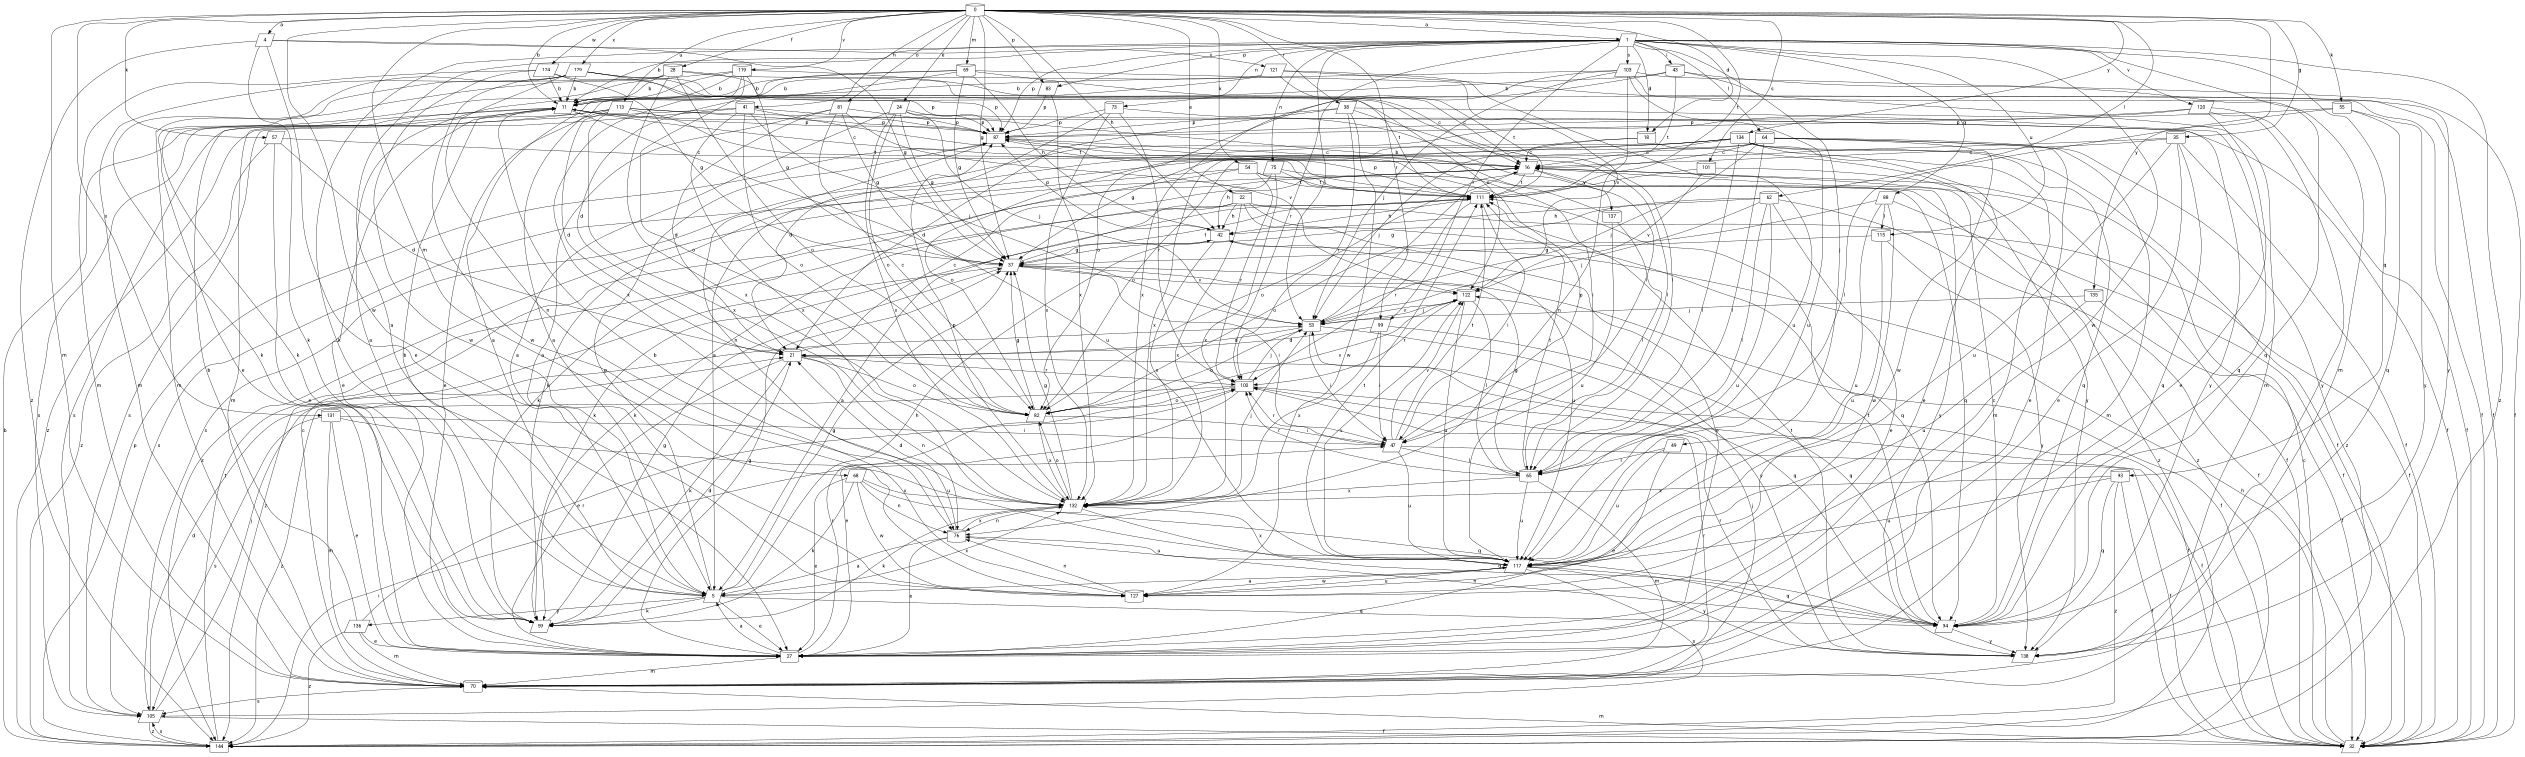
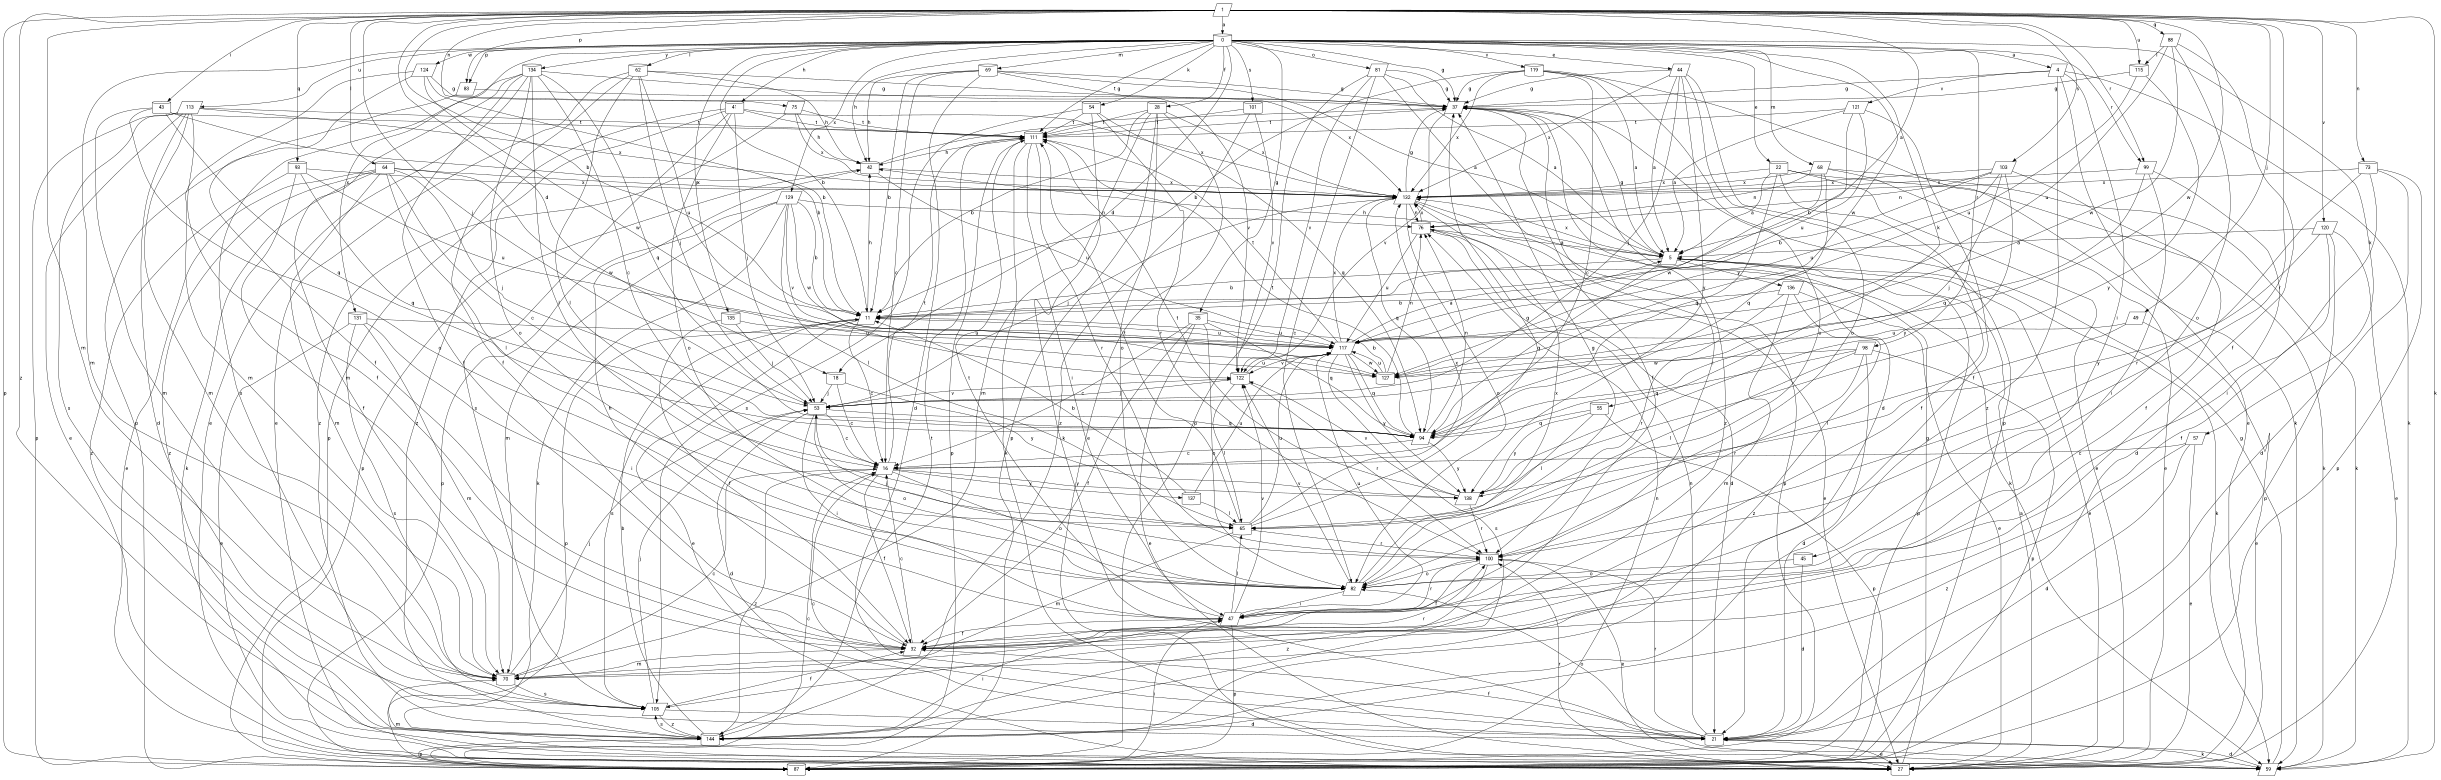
(1301, 21) -> (1223, 23)
(899, 108) -> (1680, 70)
(1346, 108) -> (1865, 348)
(1229, 214) -> (869, 245)
none -> (1803, 559)
